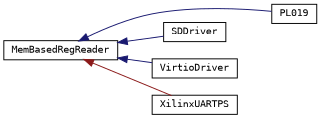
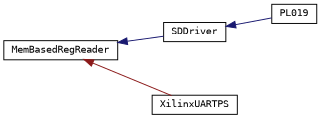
(177, 10) -> (254, 21)
(195, 68) -> none
